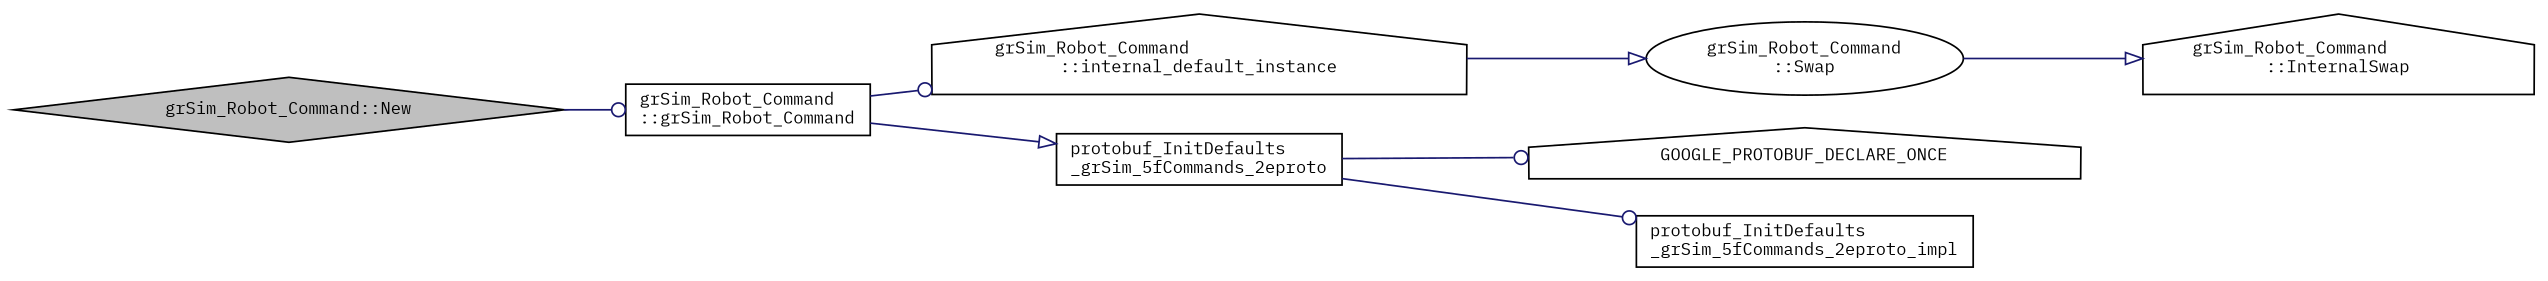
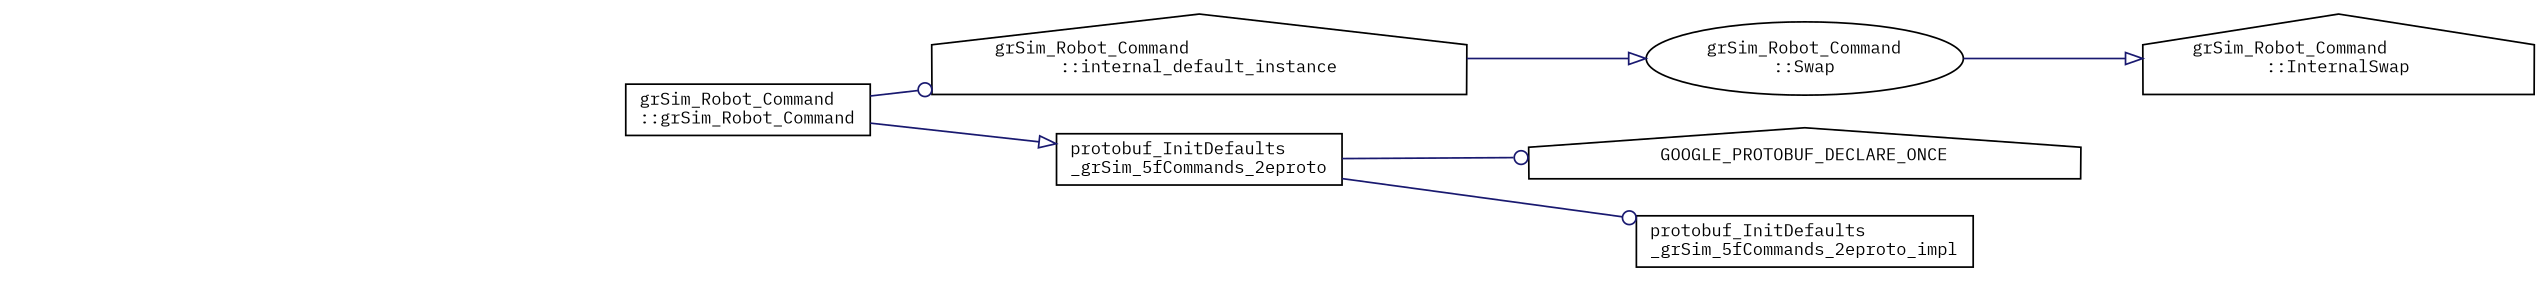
(289, 110) -> none
